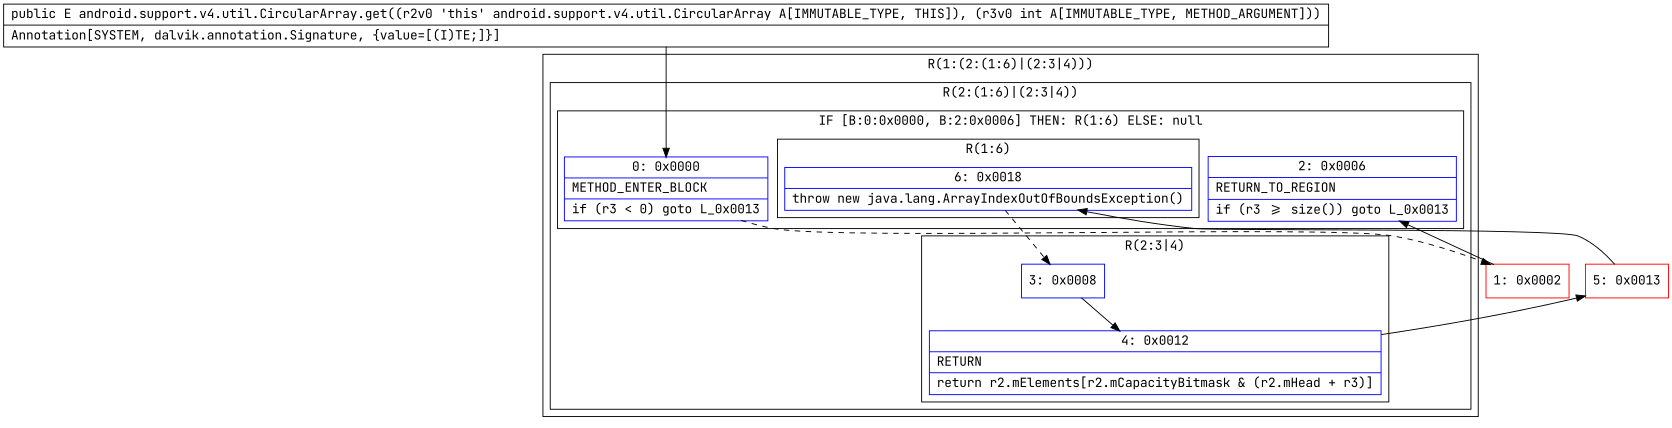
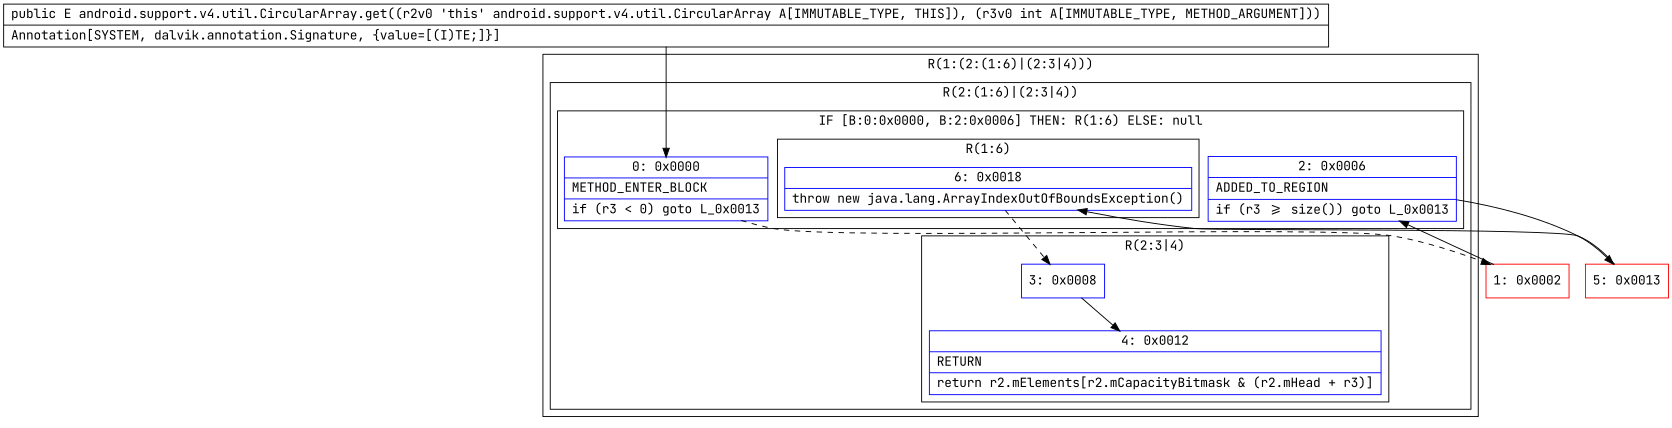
(1276, 188) -> (1272, 188)
(1484, 317) -> (1536, 219)
